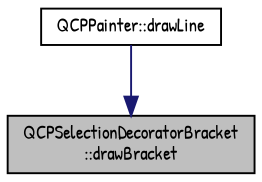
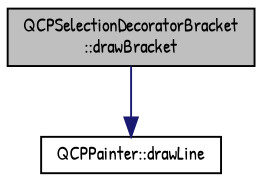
(131, 71) -> (131, 92)
